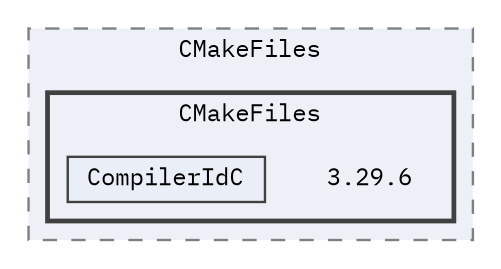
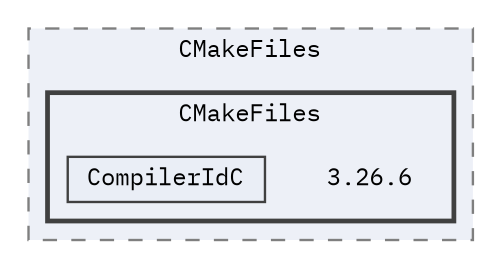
(371, 179) -> (371, 179)
